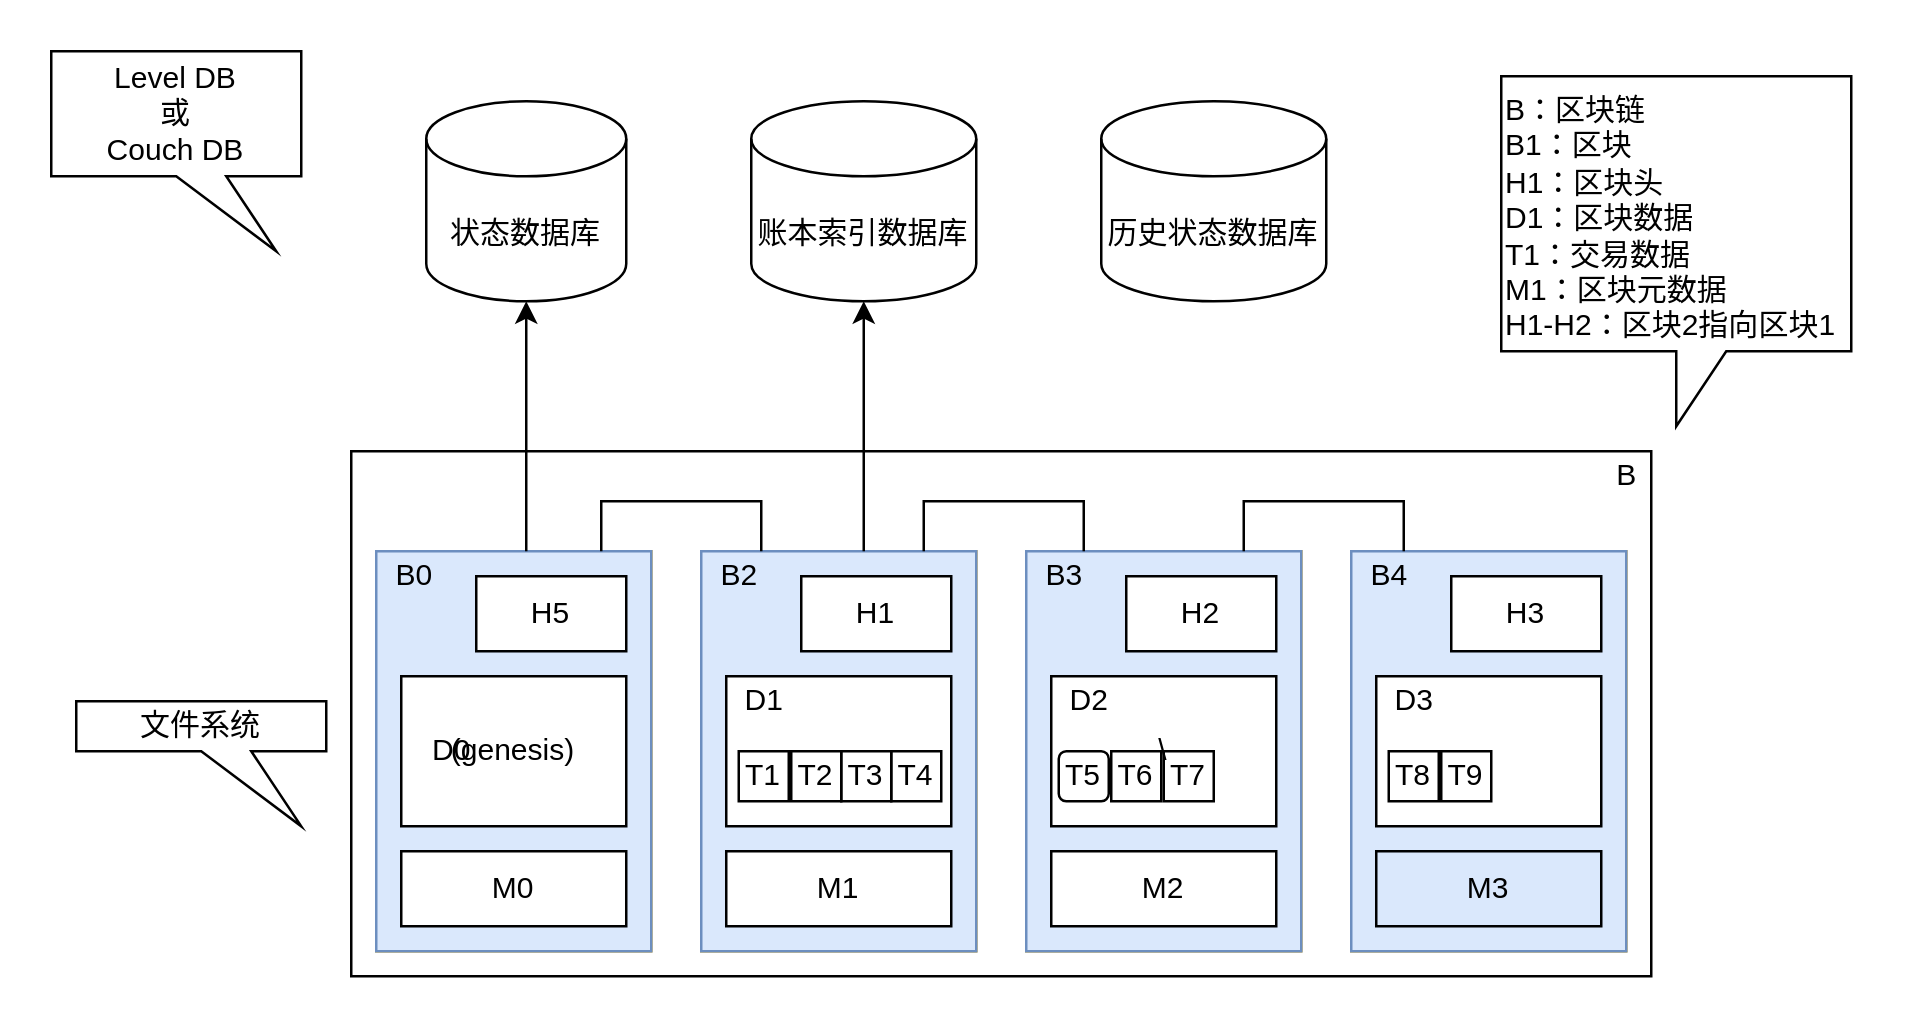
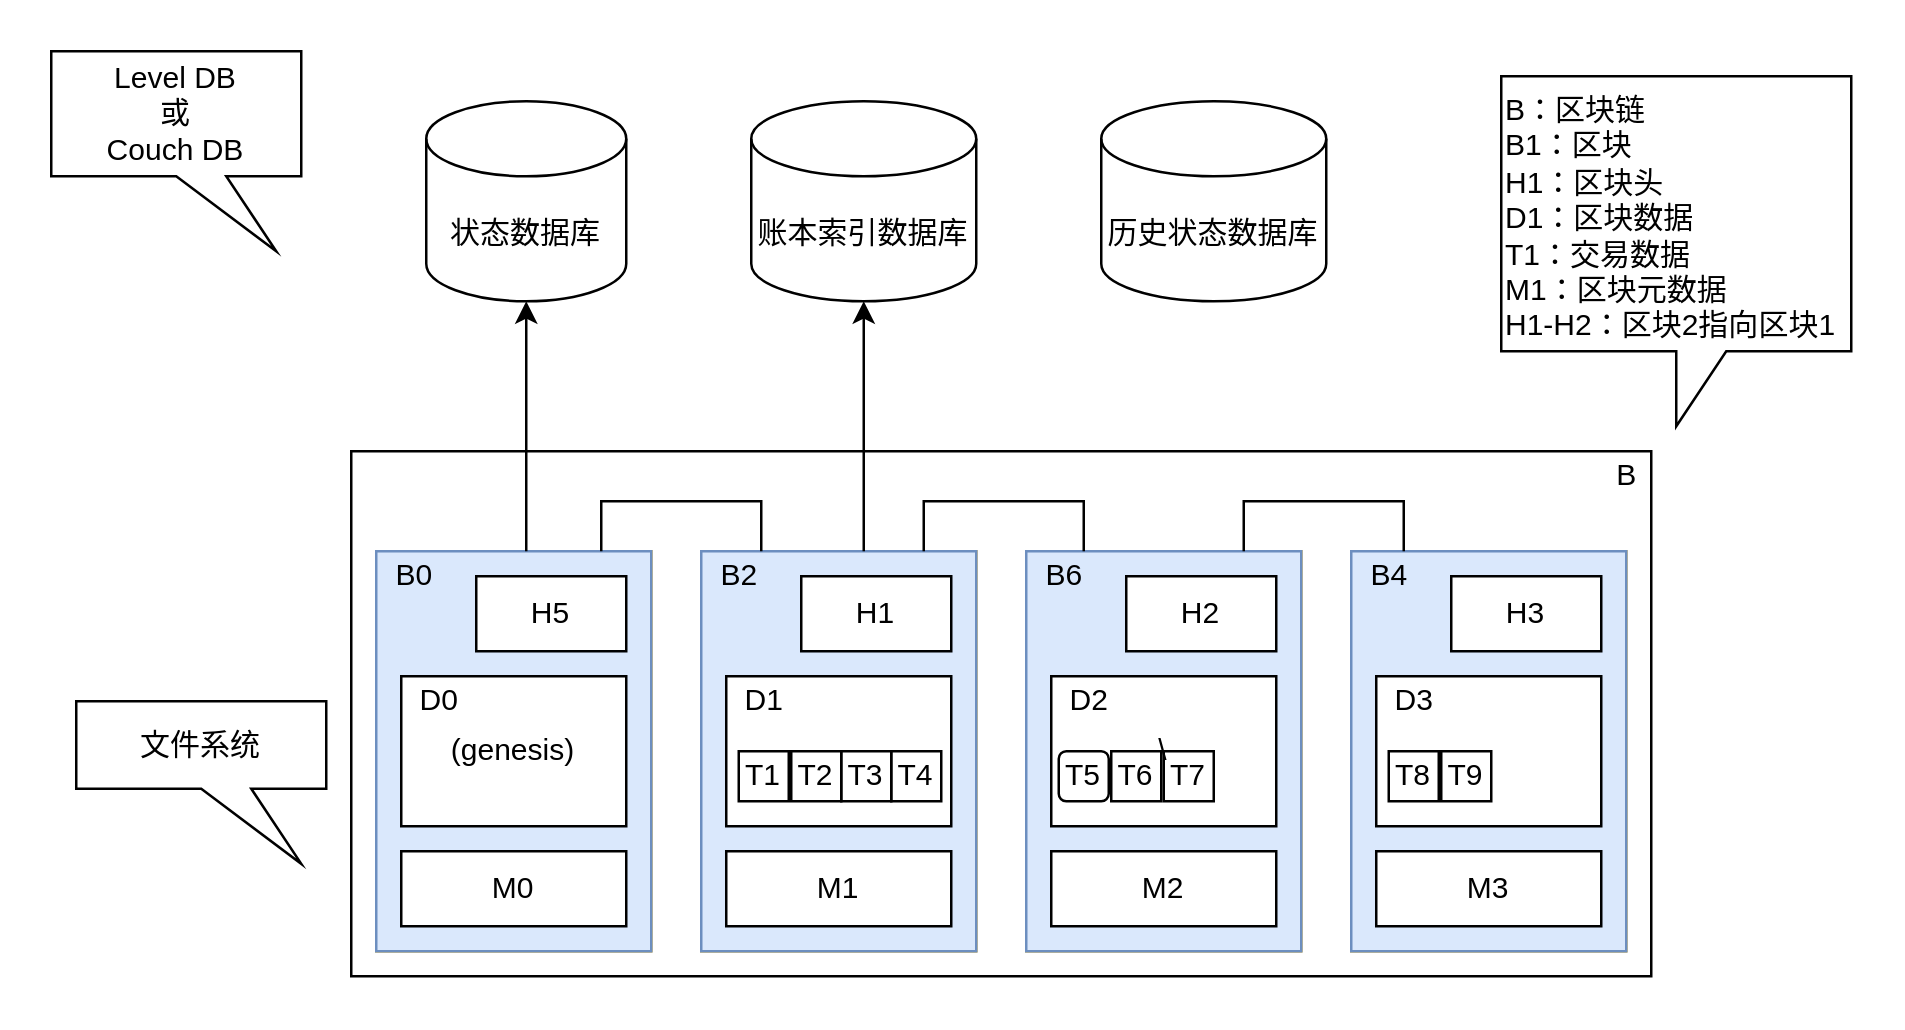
(1065, 576) -> (1065, 576)
(451, 751) -> (439, 701)
(201, 764) -> (201, 783)
(1489, 889) -> (1489, 889)
